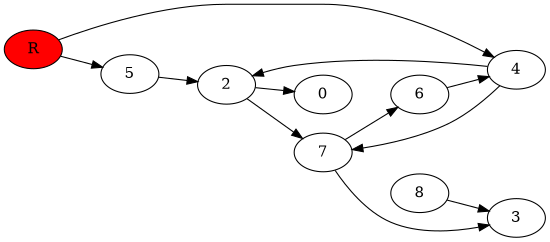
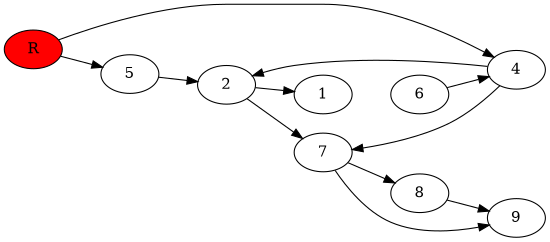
(323, 94) -> (323, 94)
(367, 126) -> (367, 171)
(516, 218) -> (516, 218)
